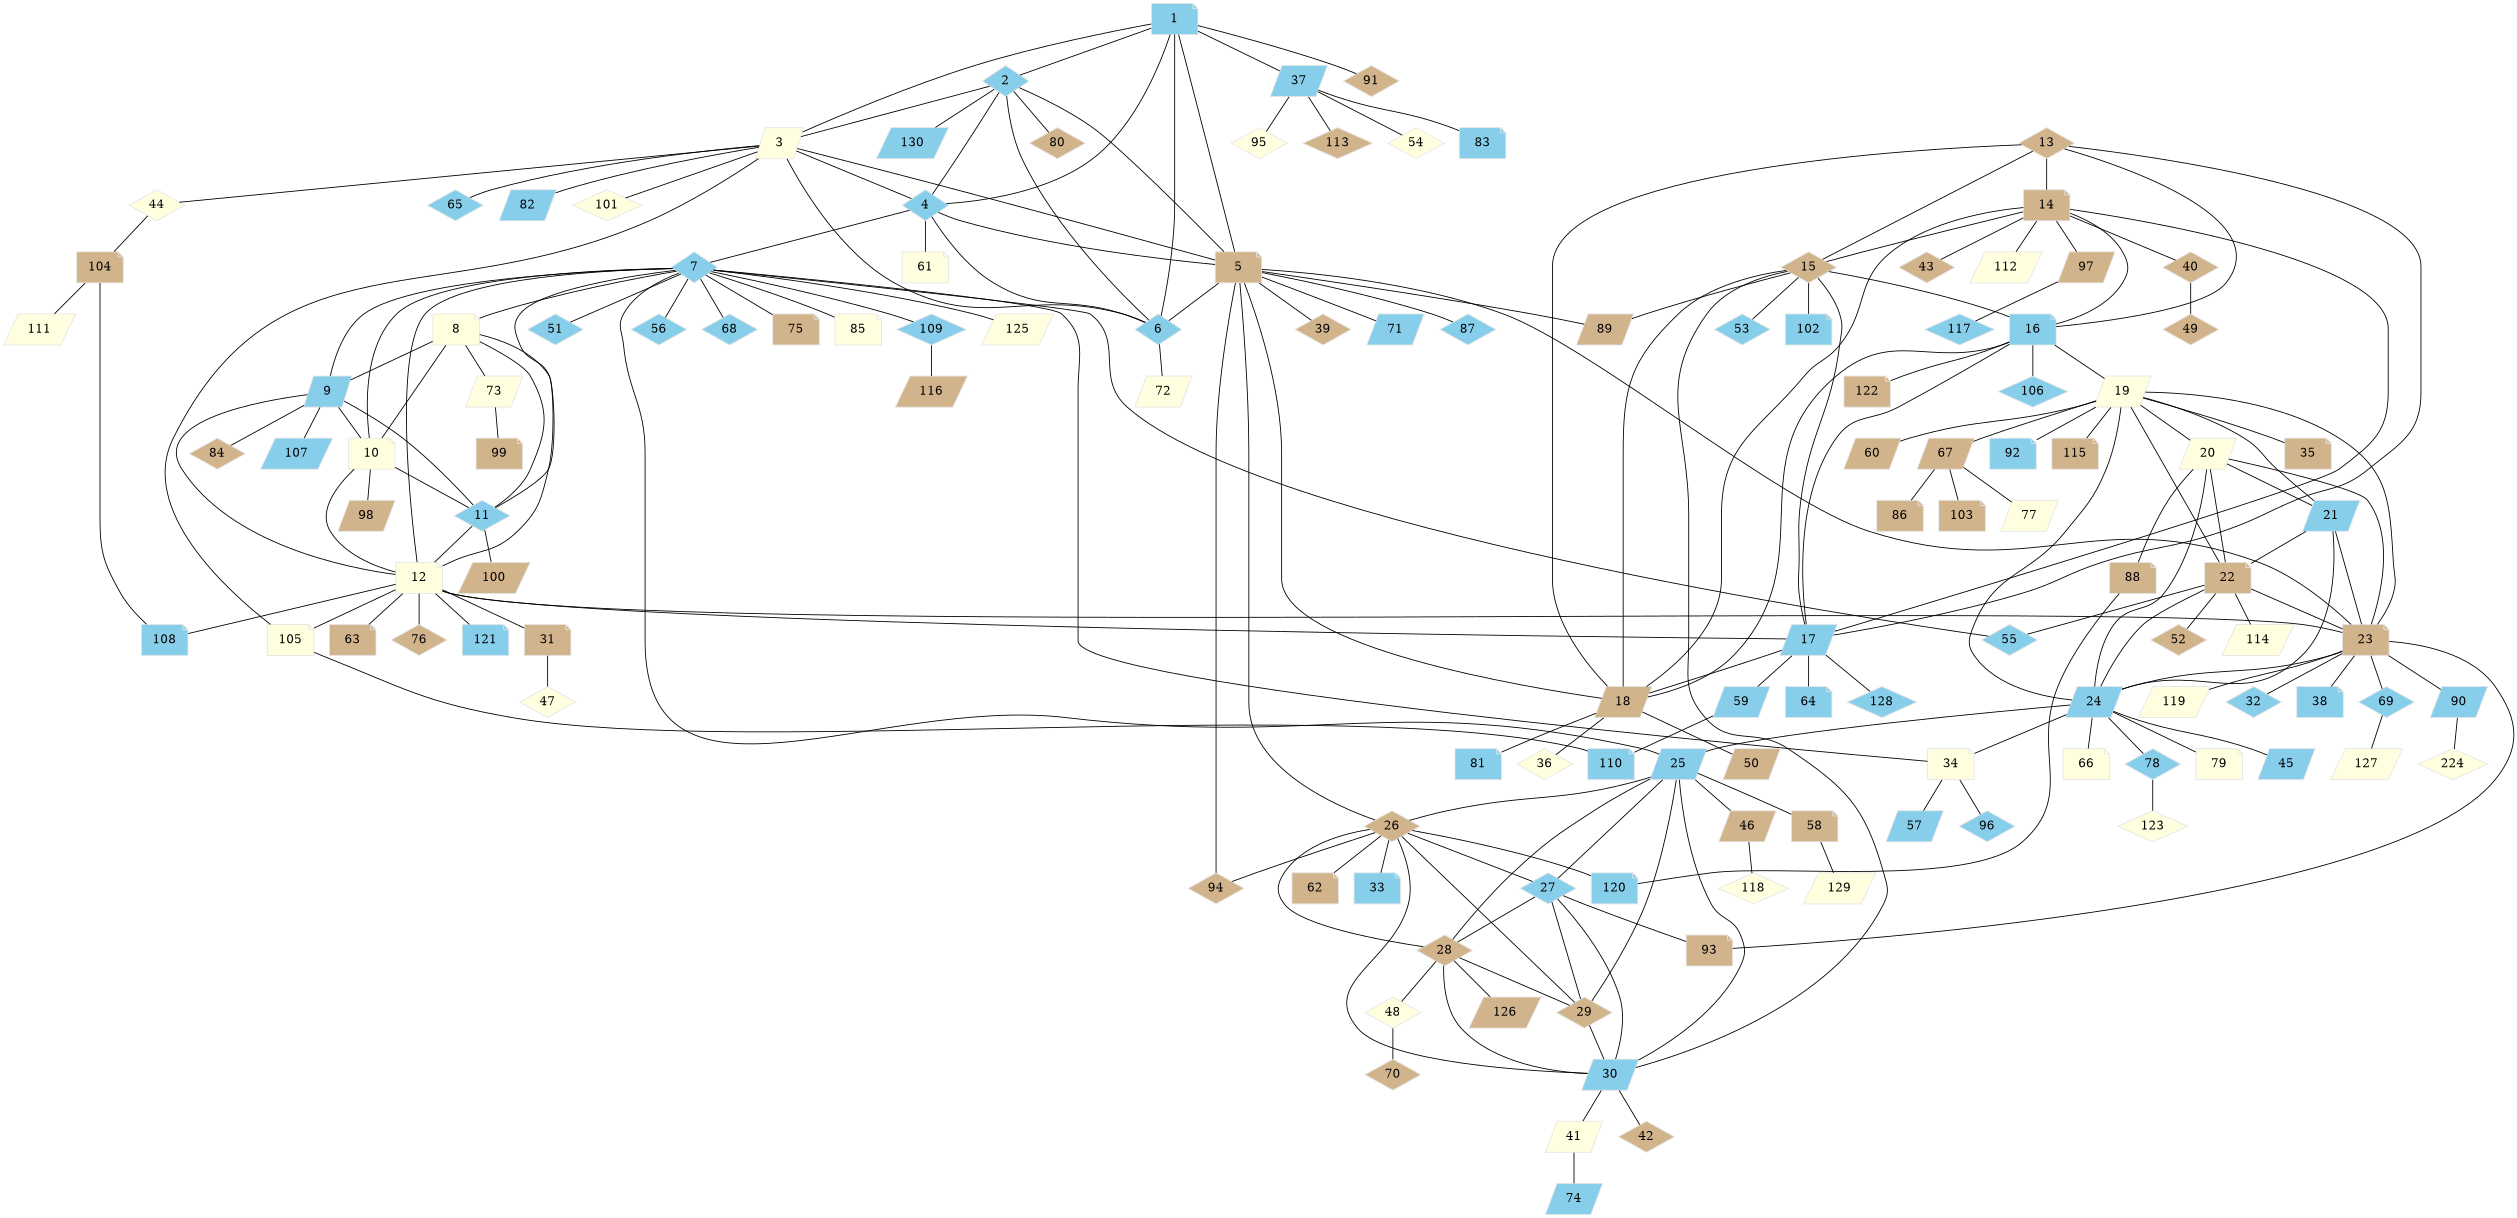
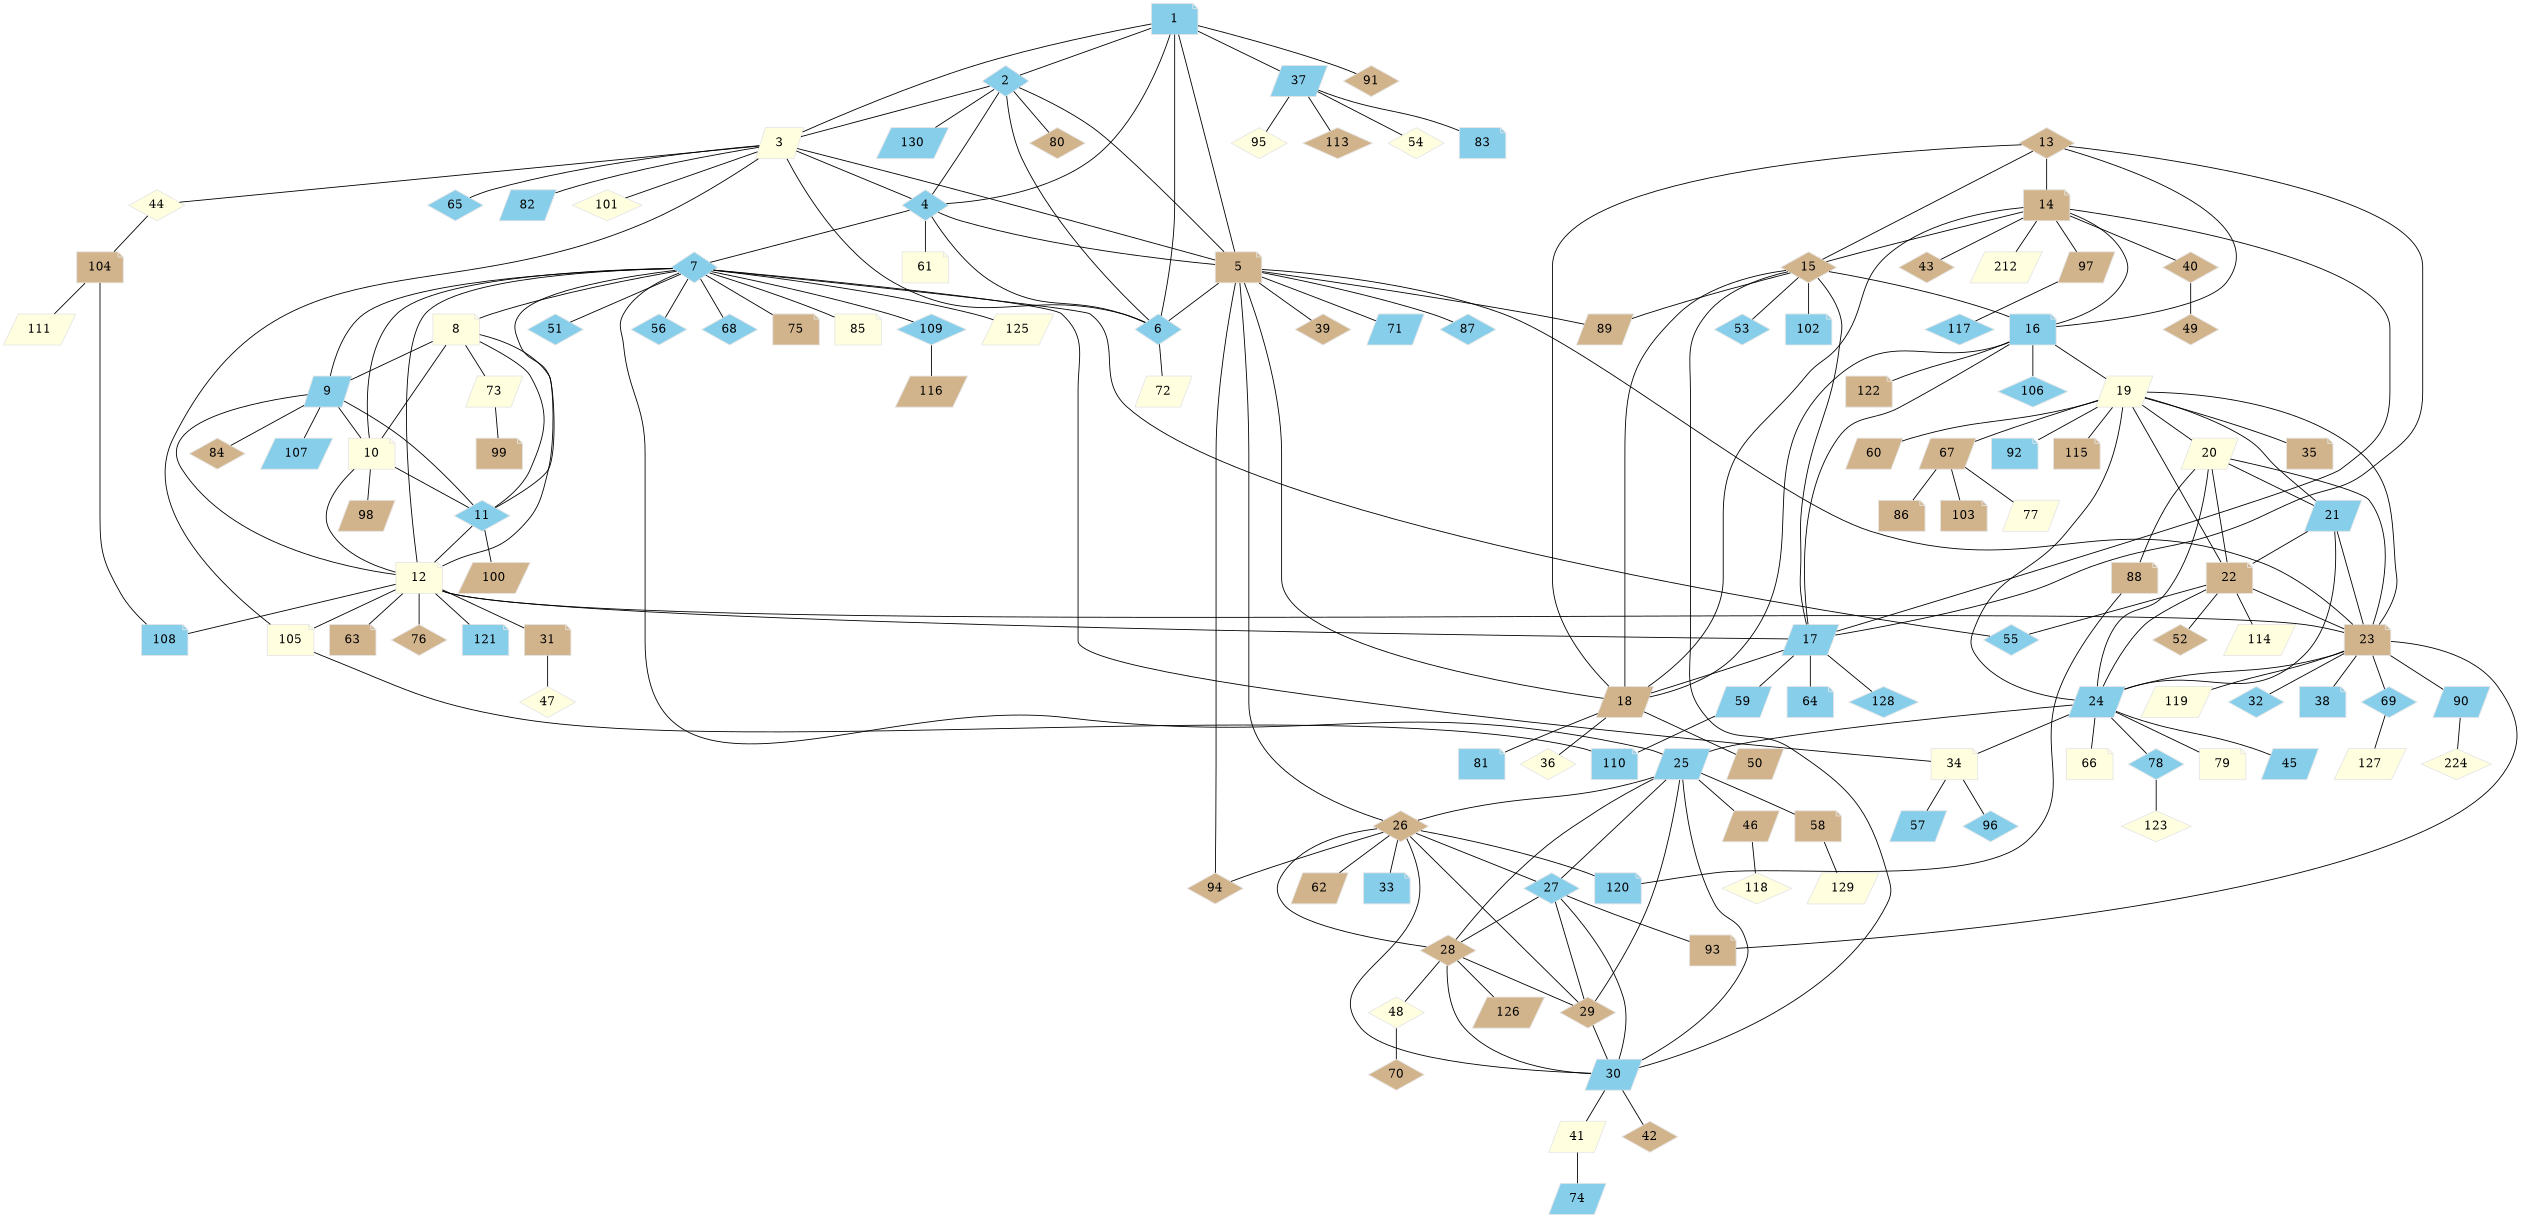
(2006, 267) -> (2006, 267)
(1315, 888) -> (1320, 888)
